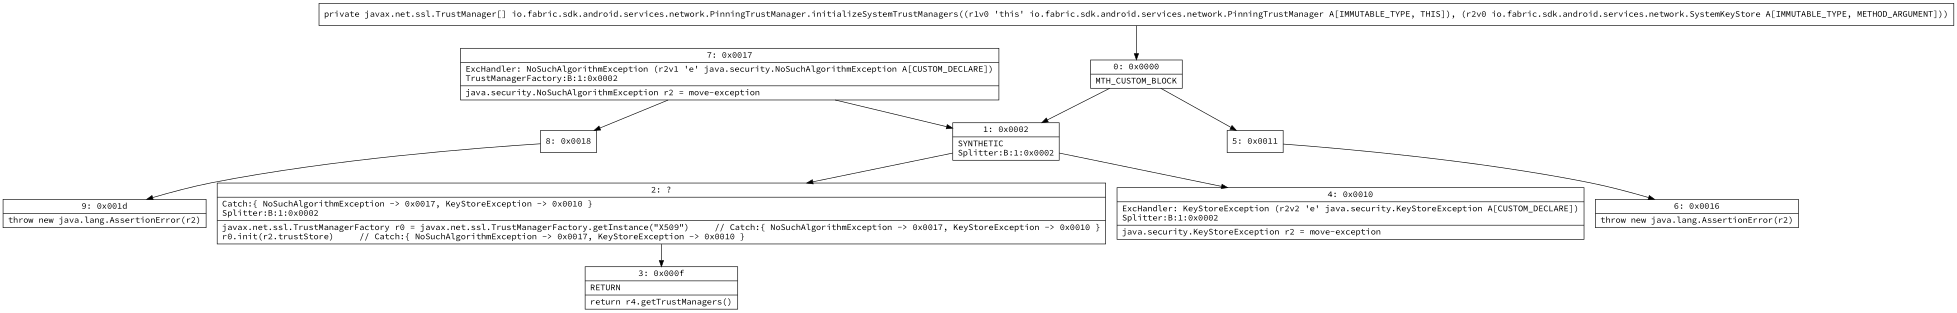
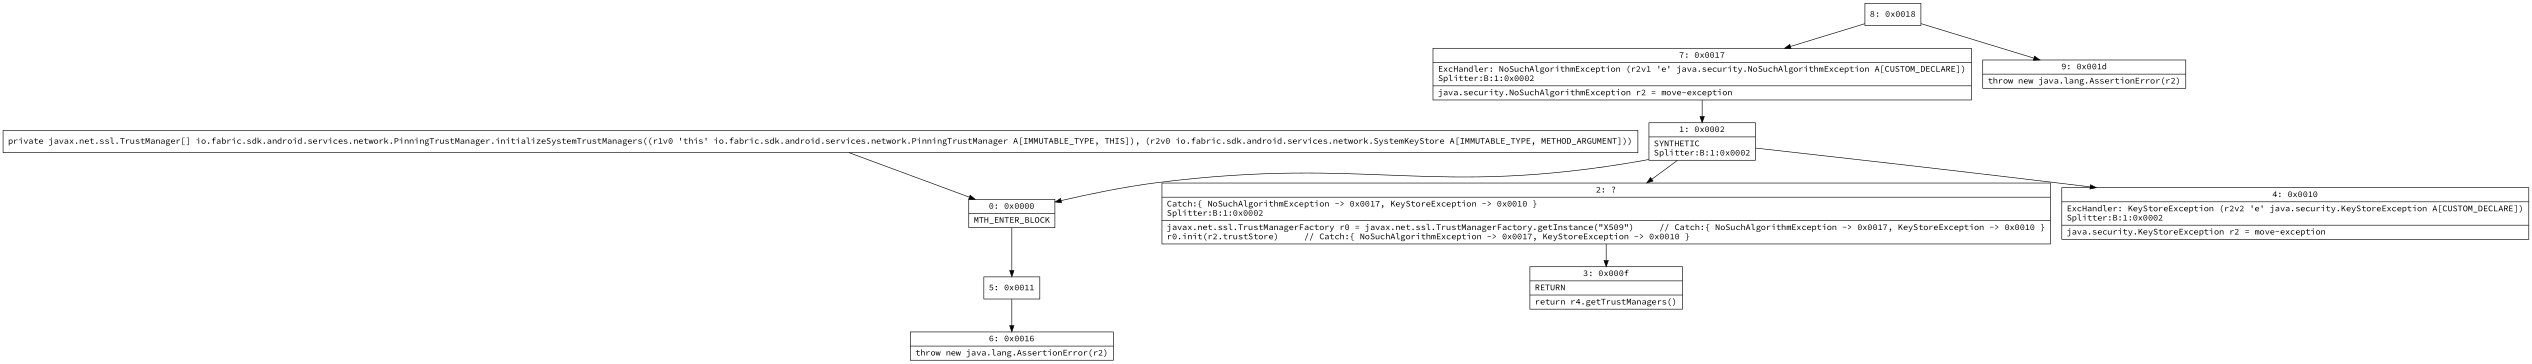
(542, 78) -> (1486, 78)
(1136, 81) -> (1012, 220)
(1079, 104) -> (1354, 174)
(634, 114) -> (1828, 35)
